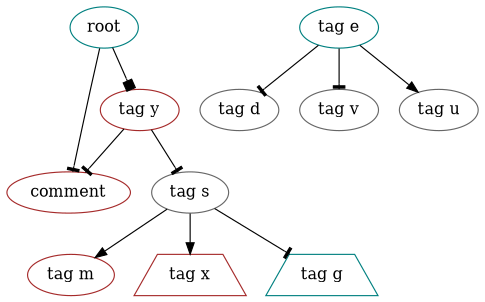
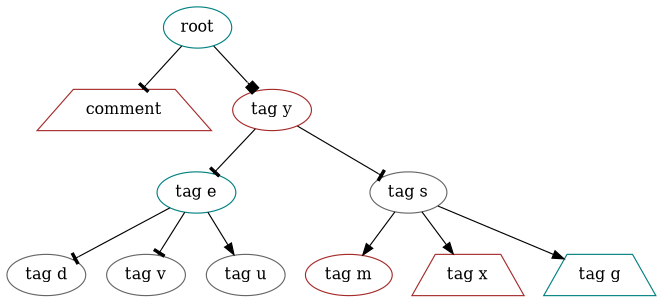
(107, 148) -> (236, 149)
(69, 192) -> (124, 110)
(250, 230) -> (496, 230)
